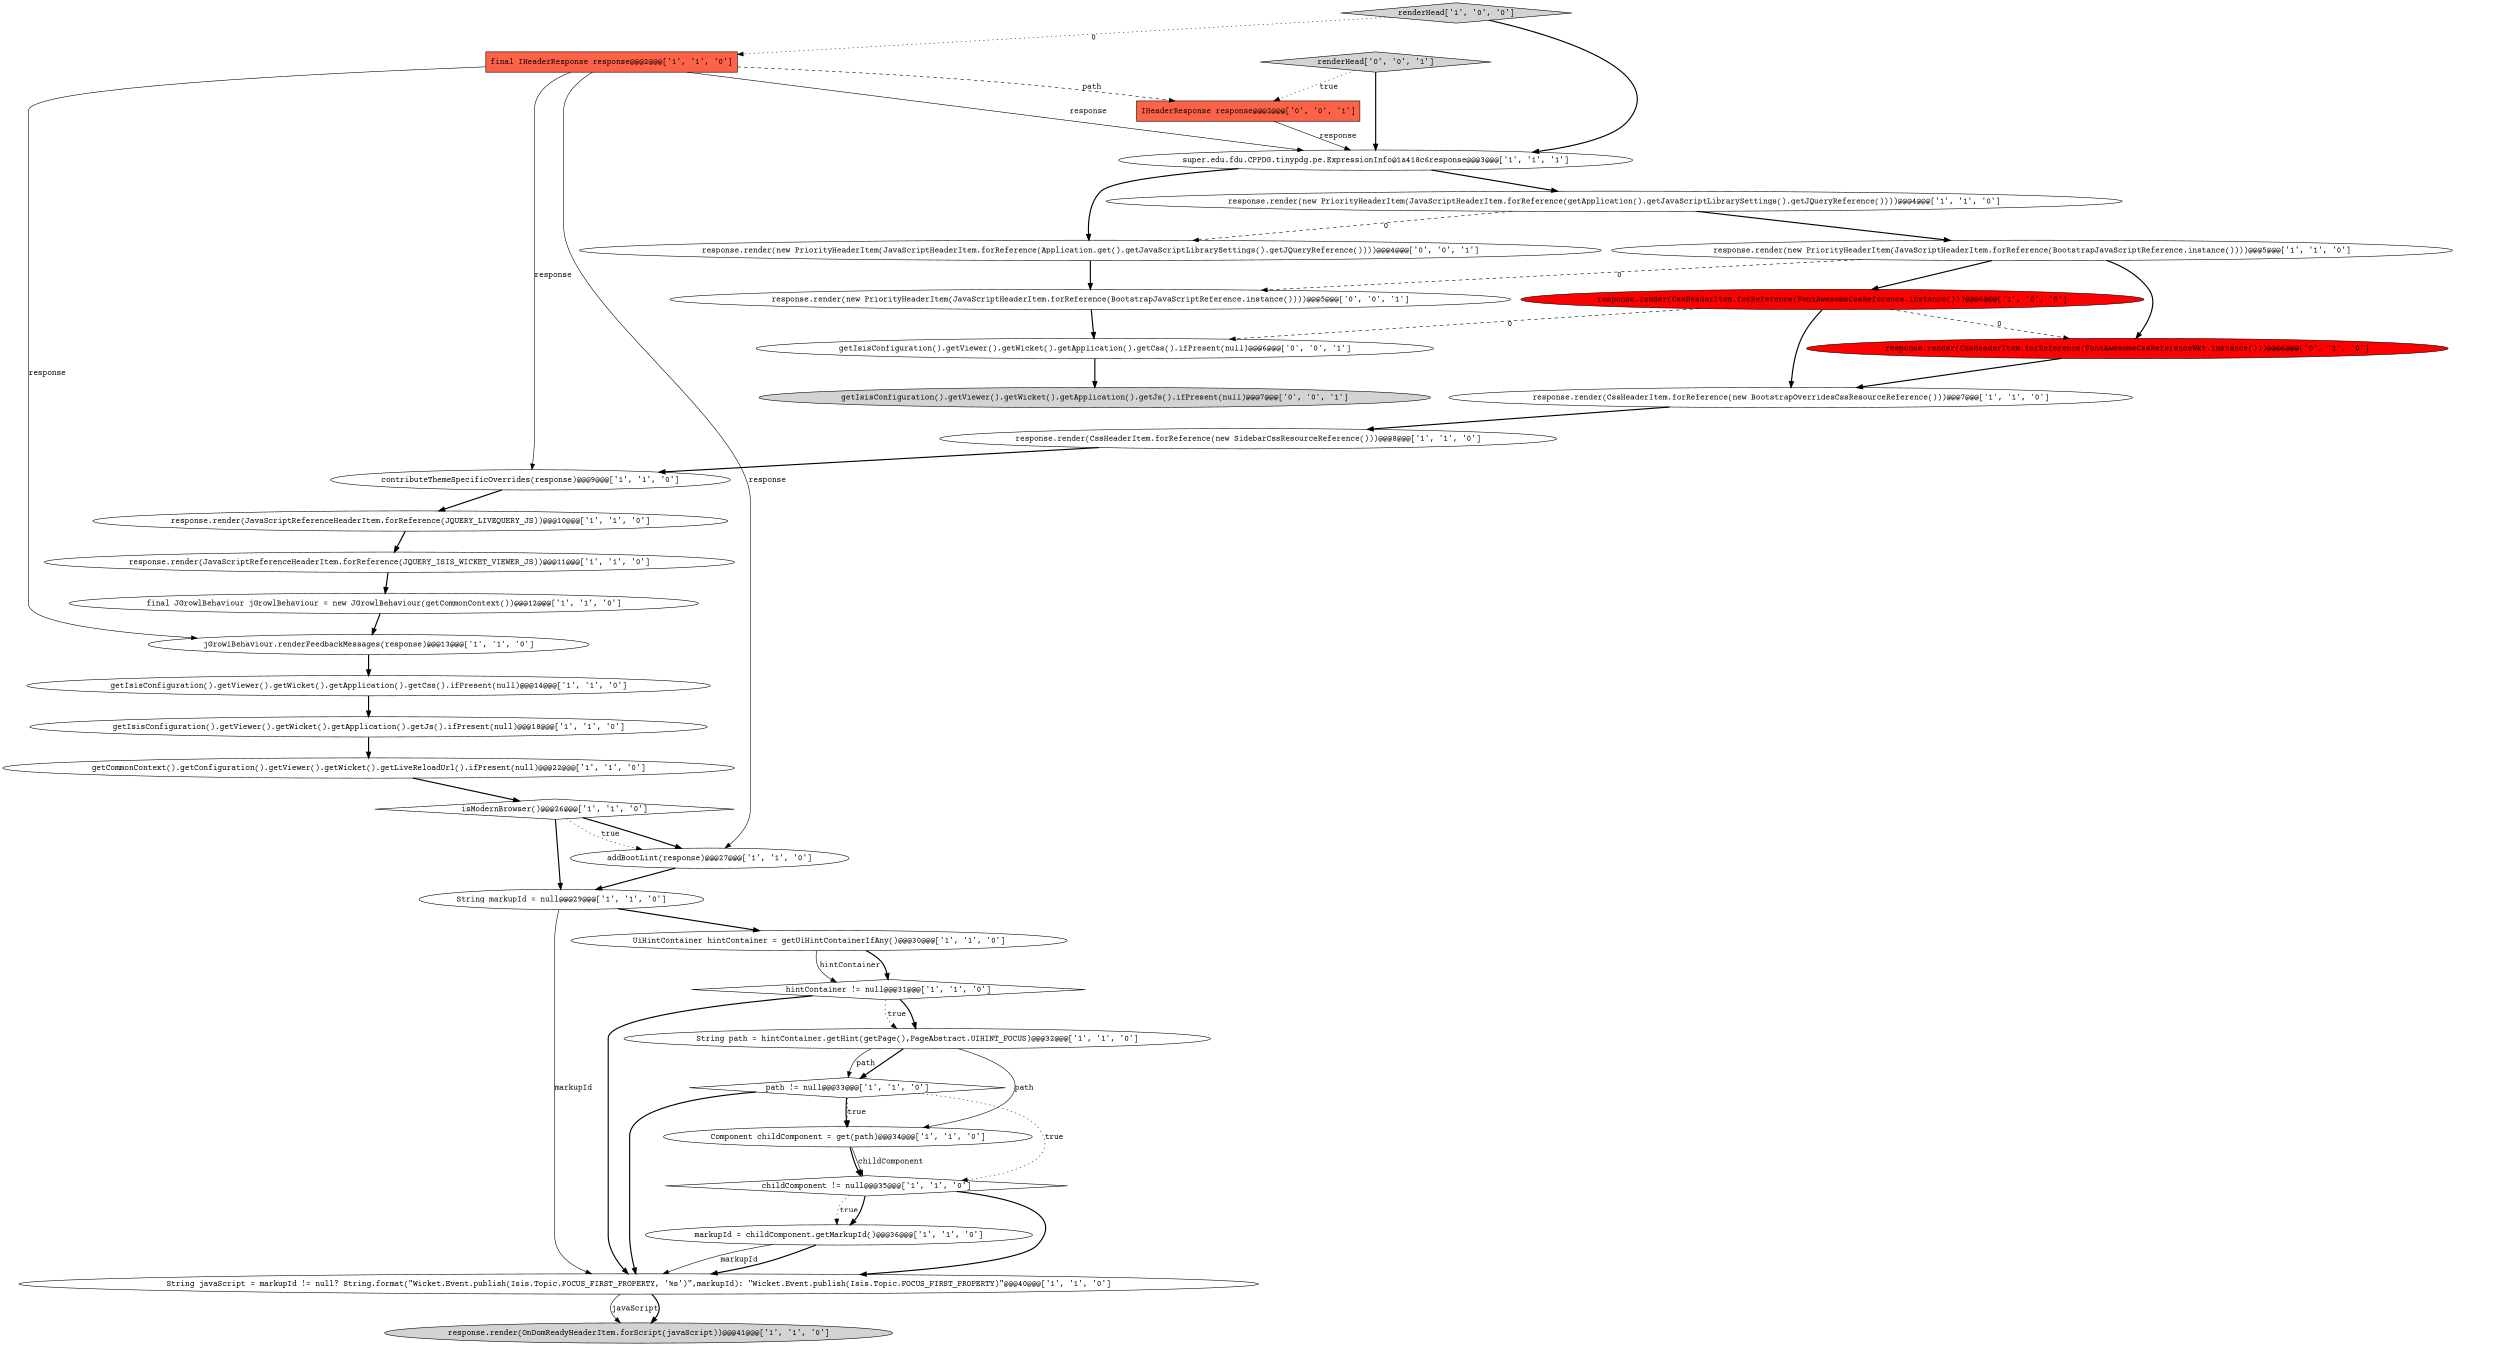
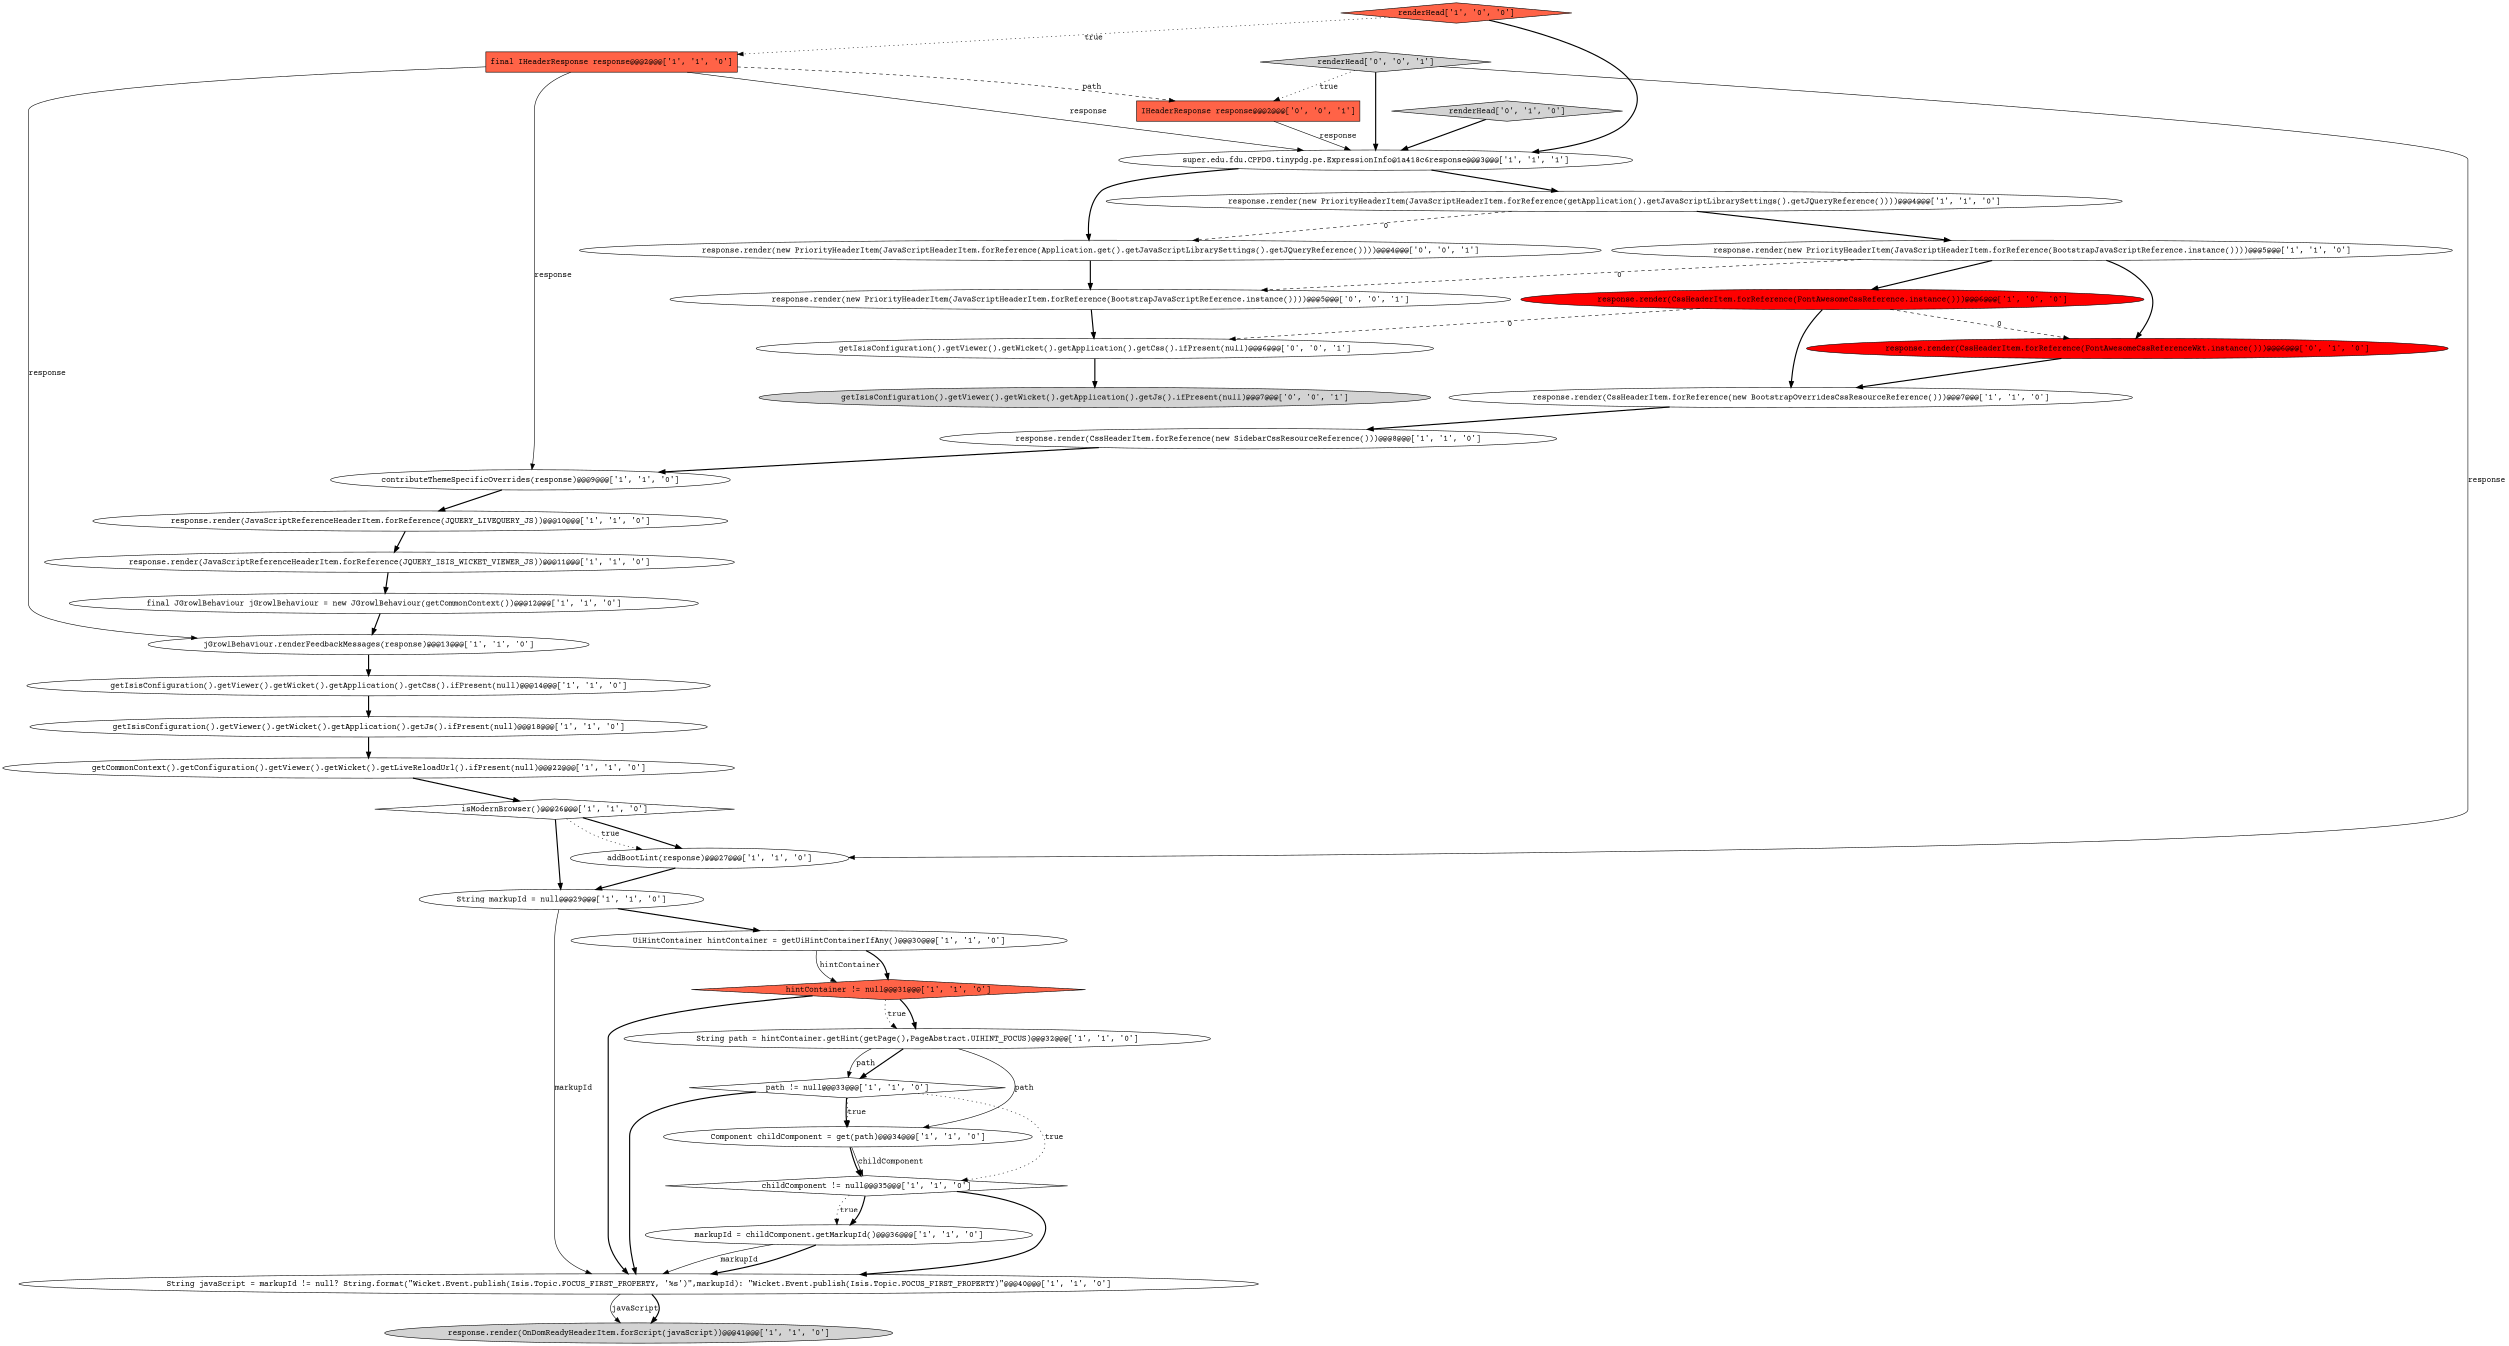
(1456, 13) -> (1456, 13)
(1094, 37) -> (1094, 37)
none -> (1507, 111)
(718, 433) -> (2468, 776)
(888, 990) -> (888, 990)
